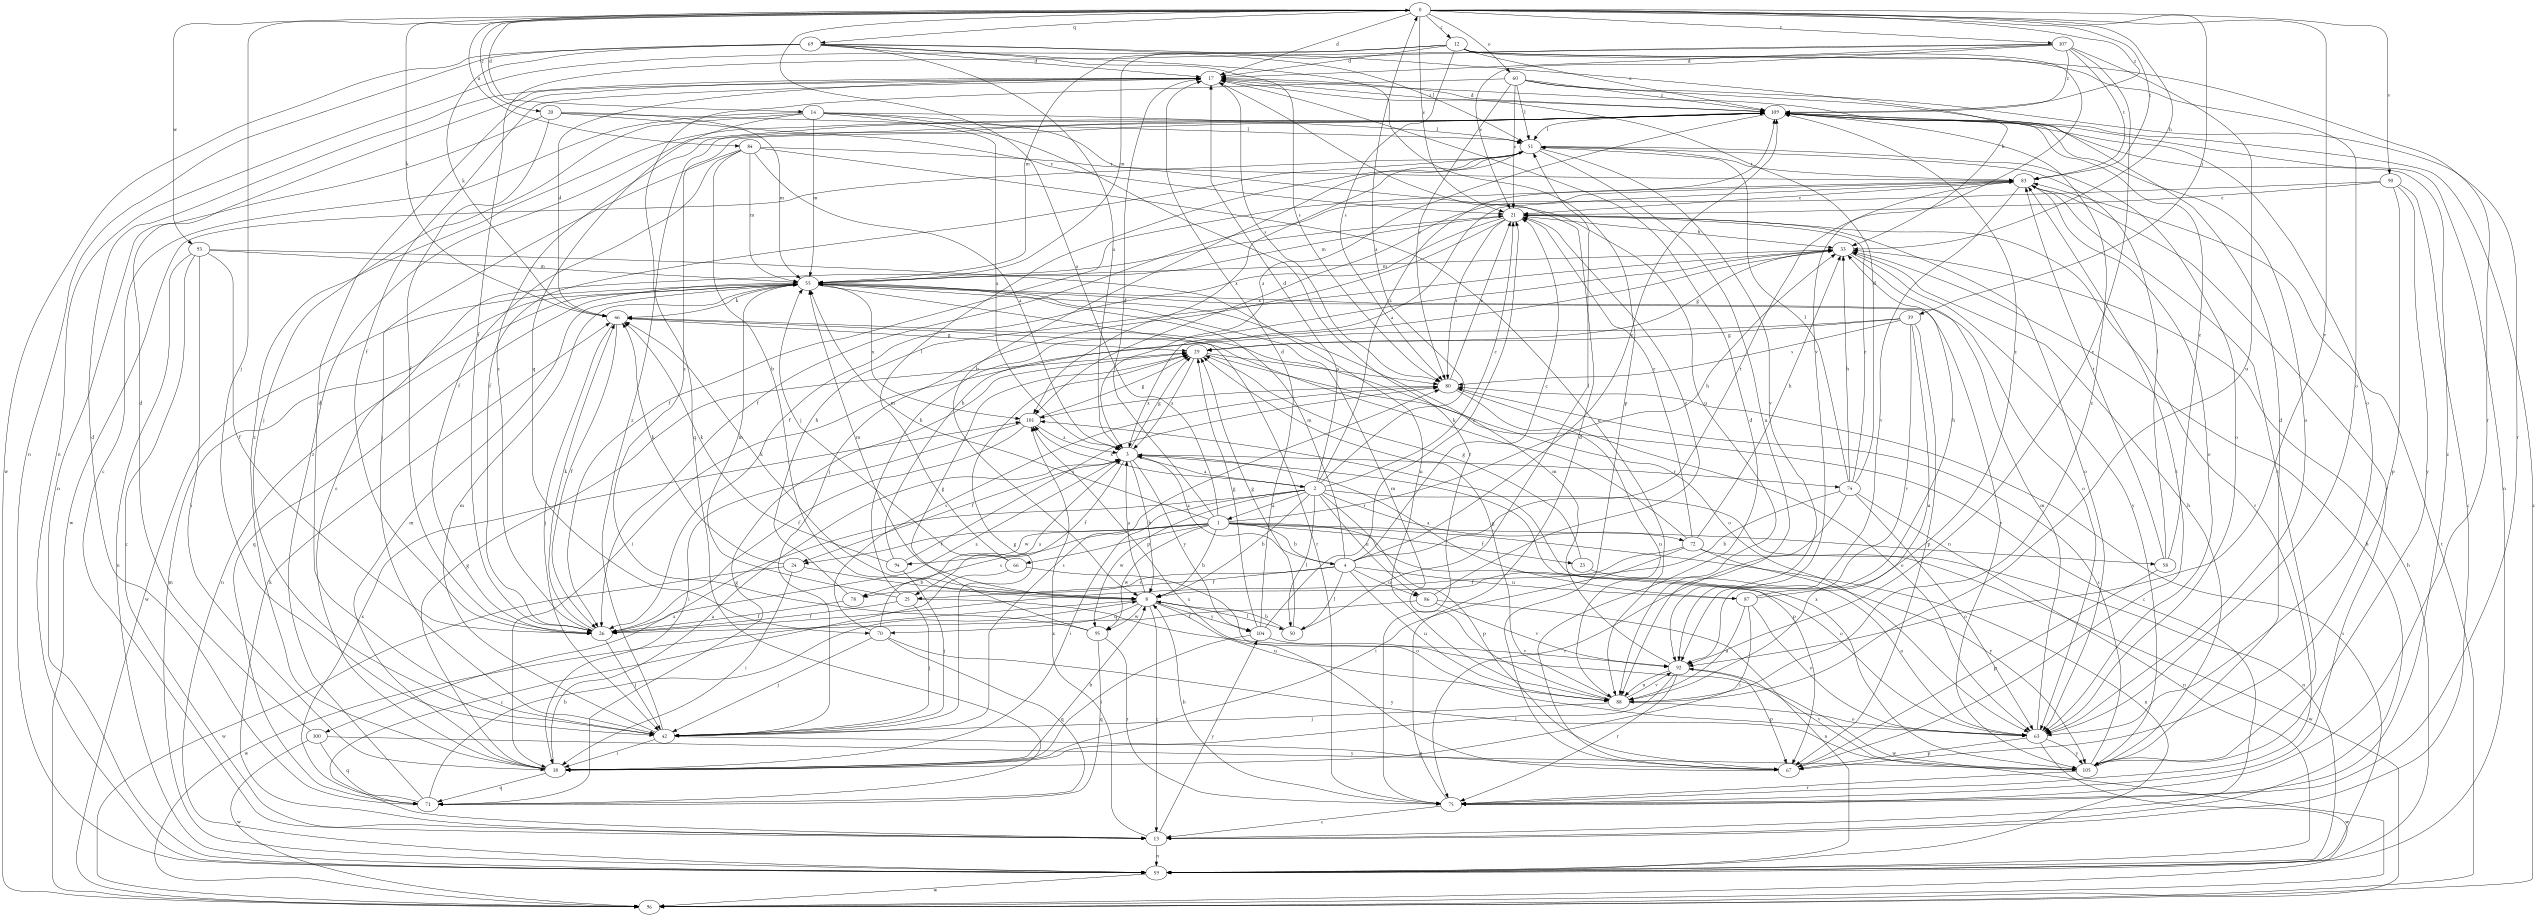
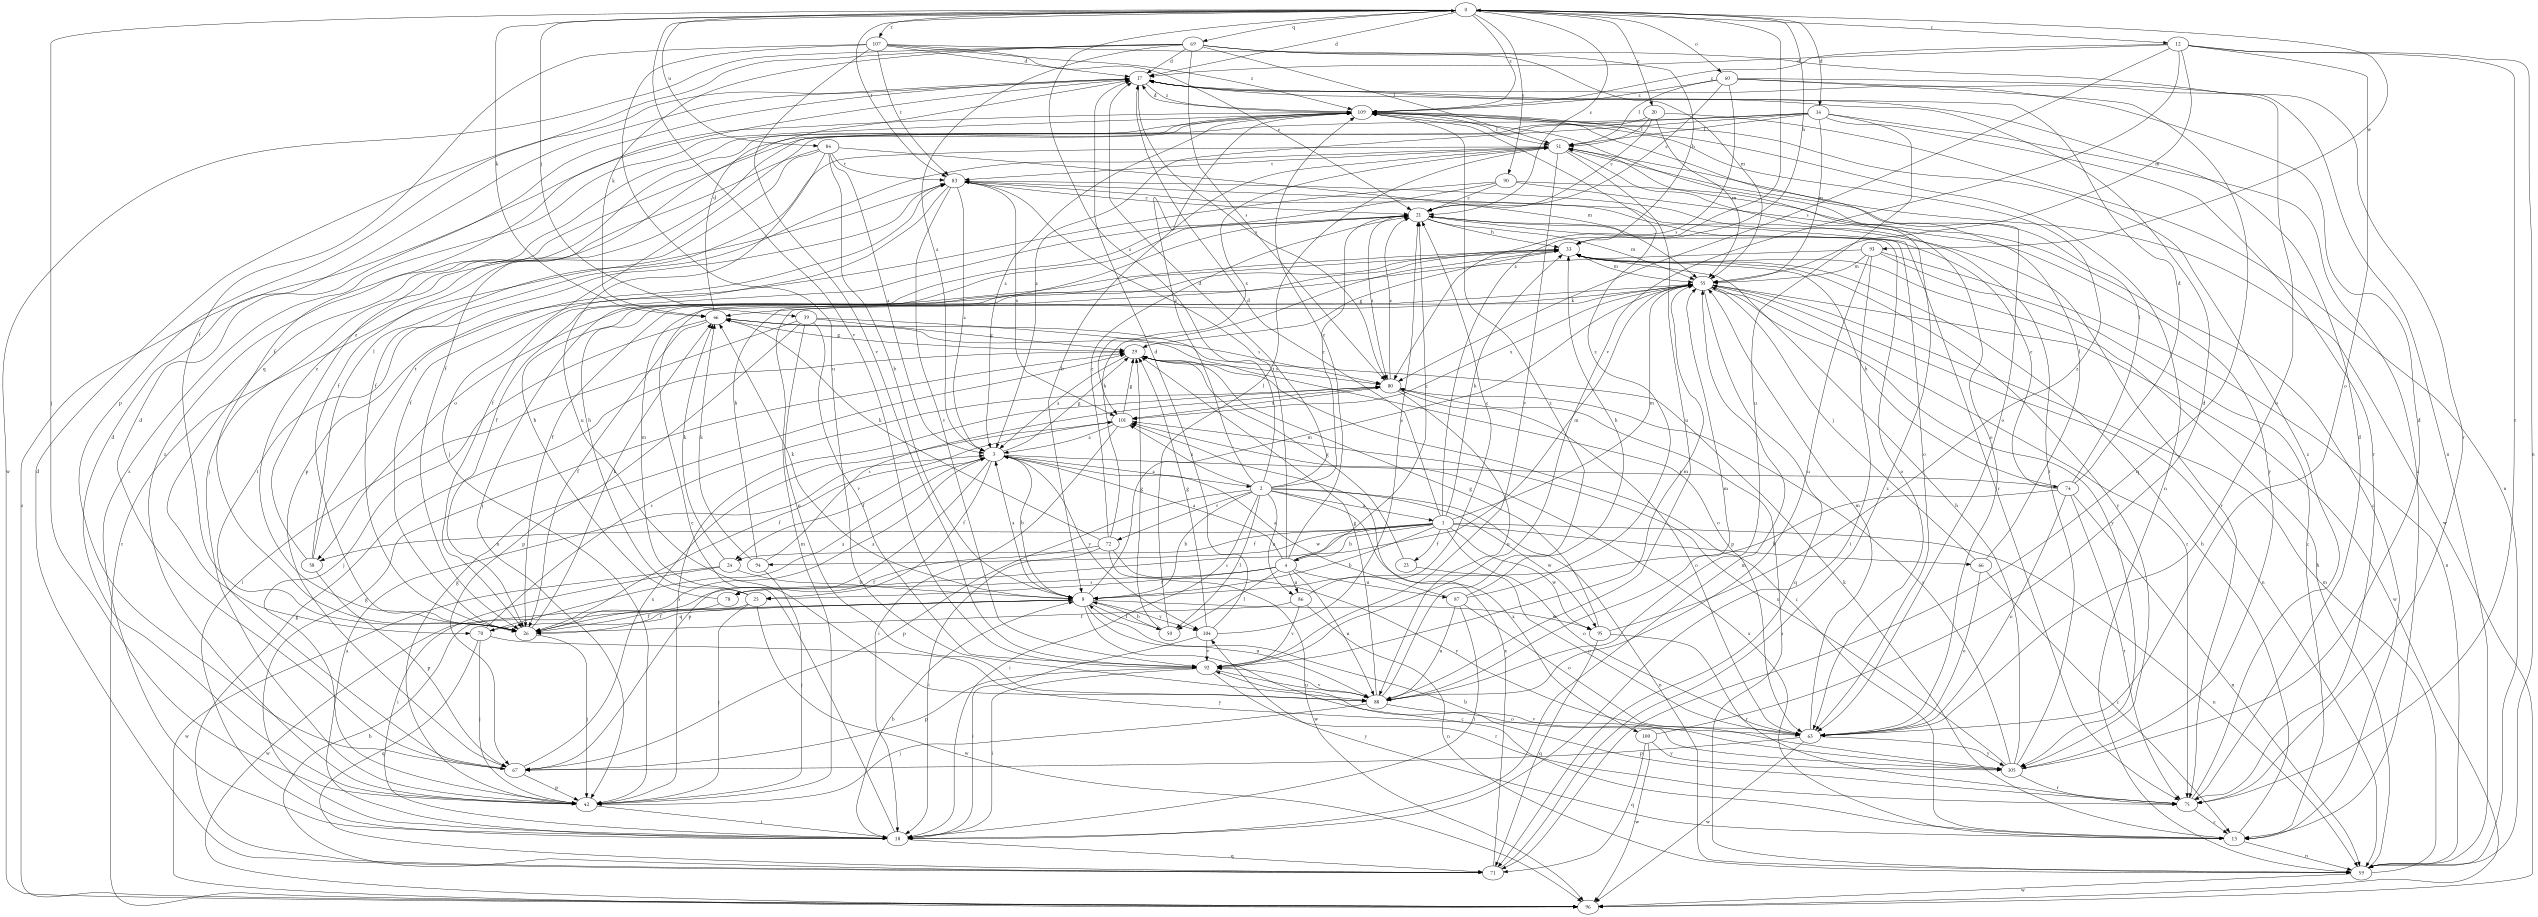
(2049, 457) -> (1092, 282)
(1225, 746) -> (549, 787)
